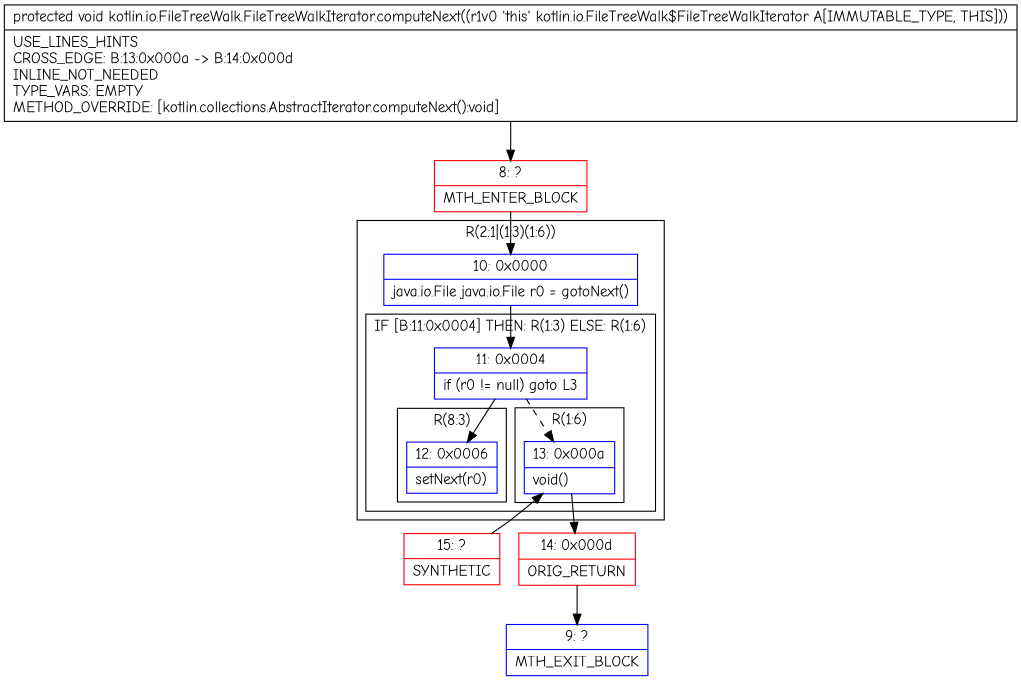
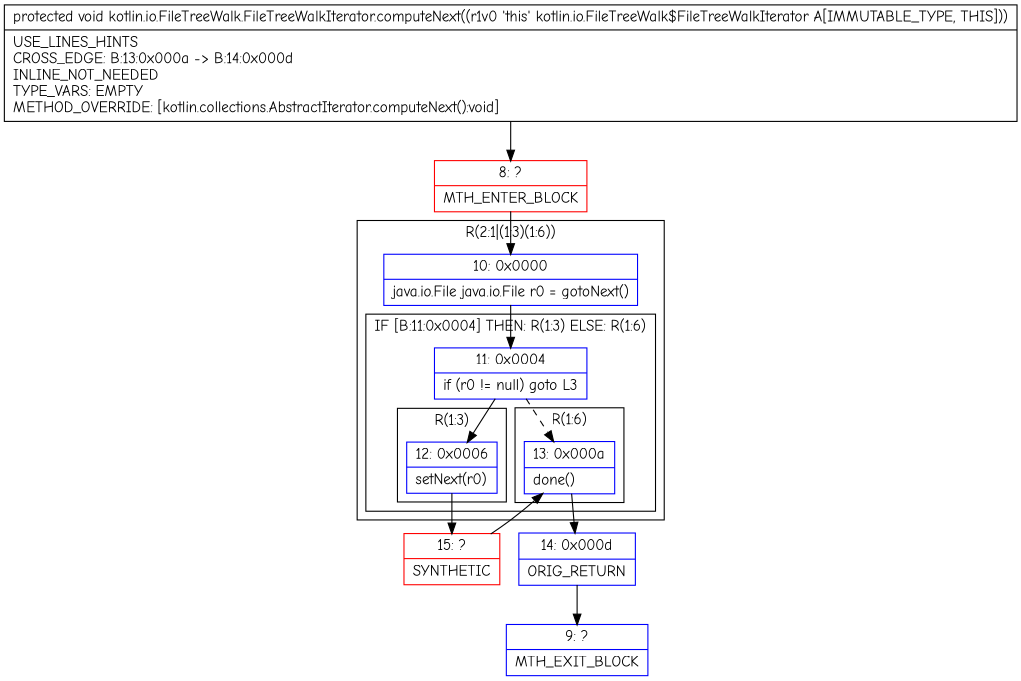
(452, 421) -> (452, 421)
(551, 480) -> (554, 480)
none -> (452, 508)
(577, 559) -> (577, 559)
